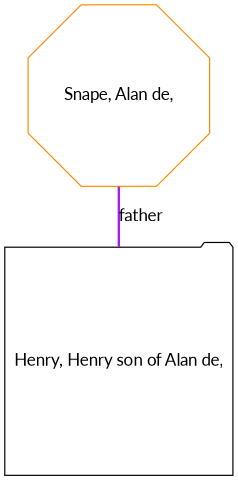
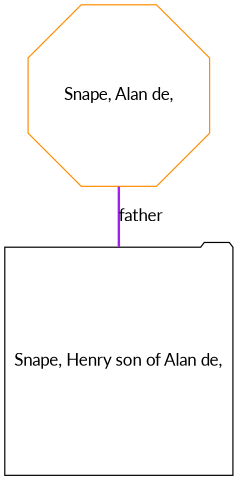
(119, 361) -> (119, 361)
